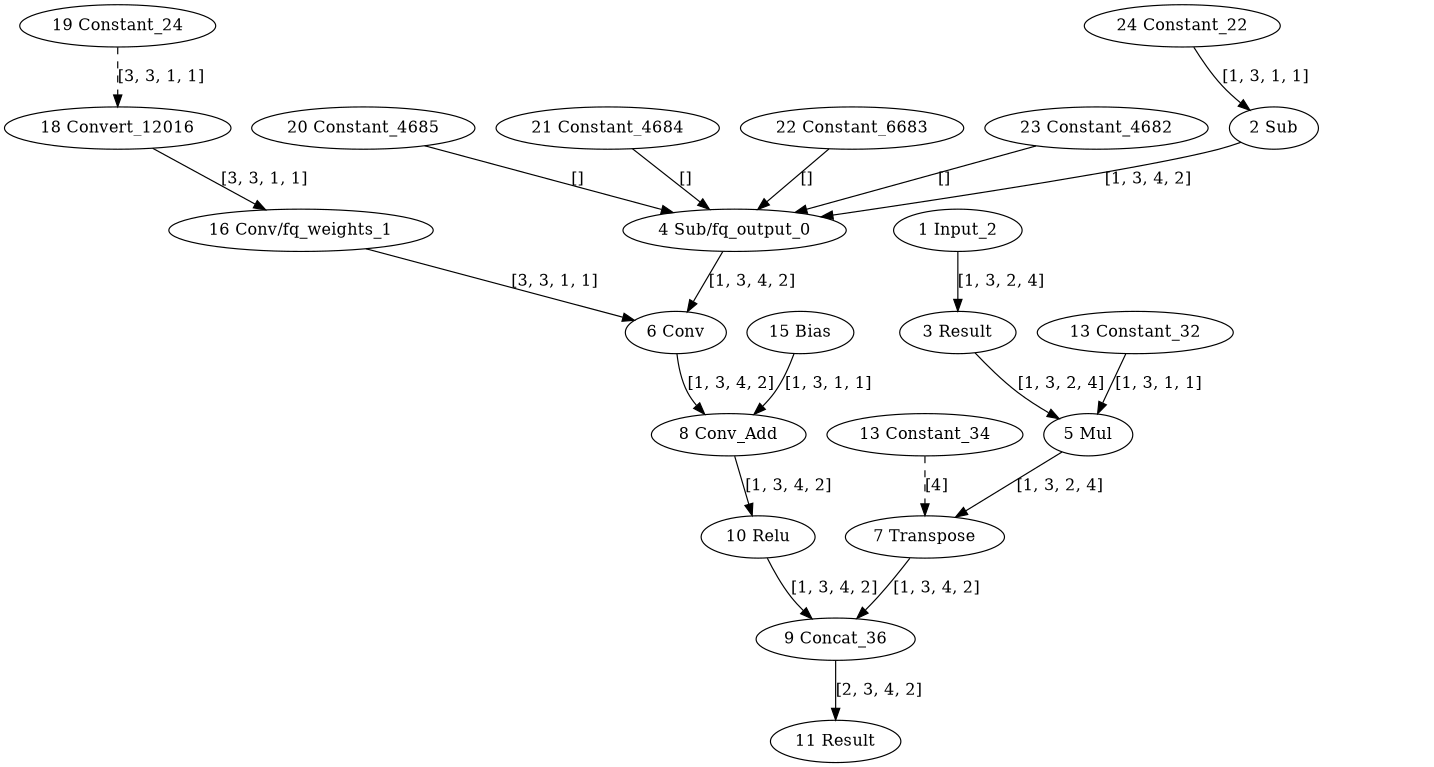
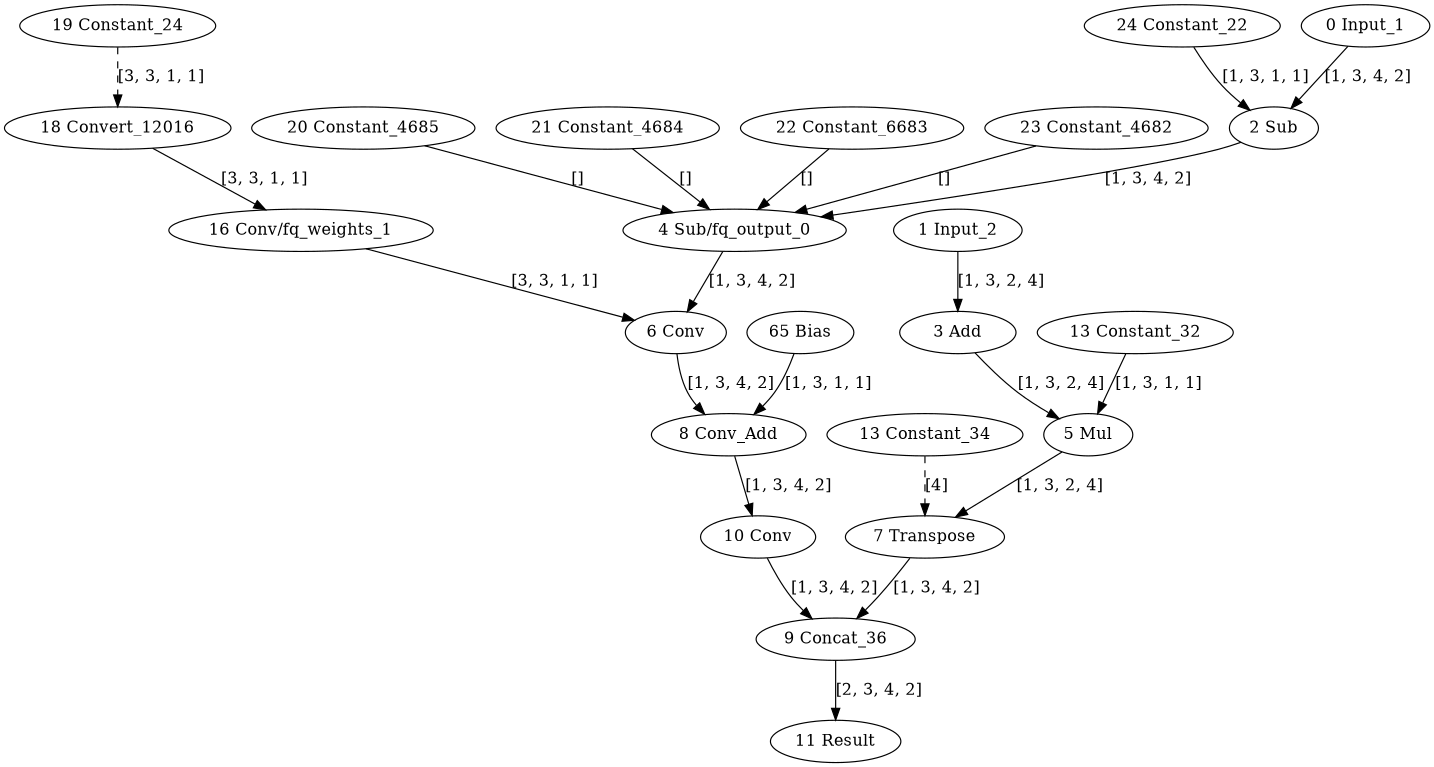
none -> (1366, 26)
(800, 333) -> (800, 333)
(958, 333) -> (958, 333)
(758, 537) -> (758, 537)
